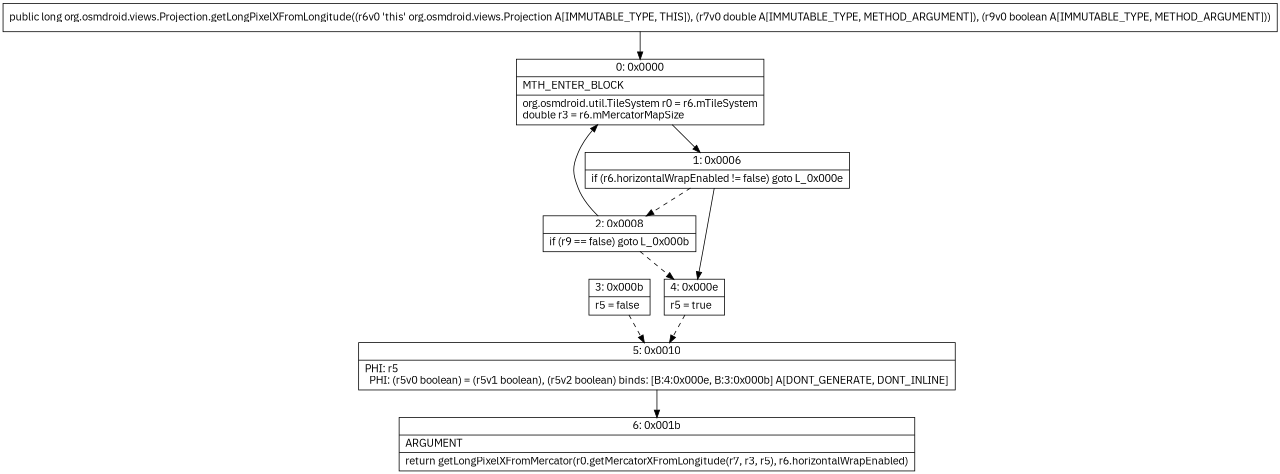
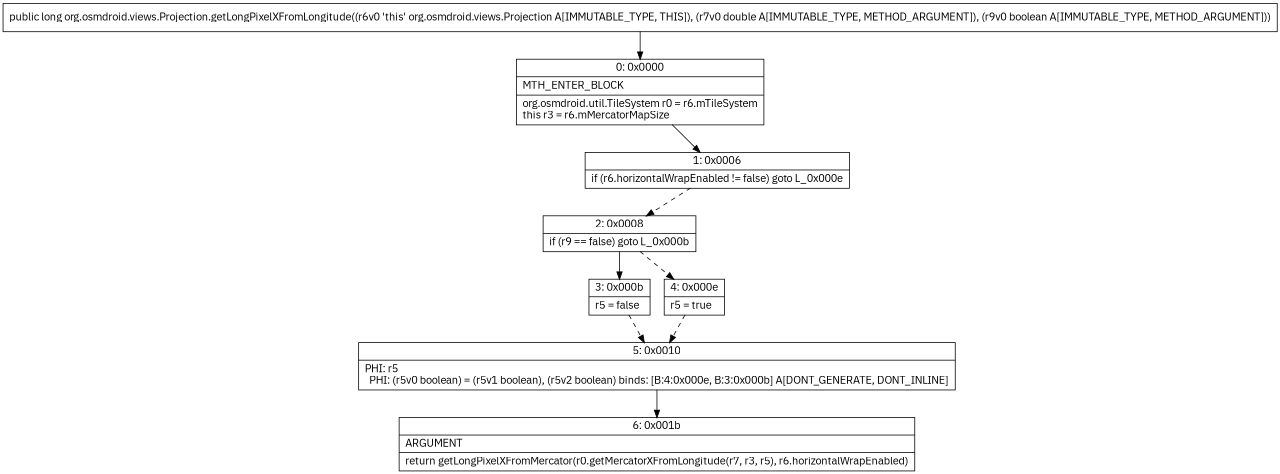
(603, 115) -> (596, 115)
(574, 174) -> (620, 262)
(707, 230) -> none
